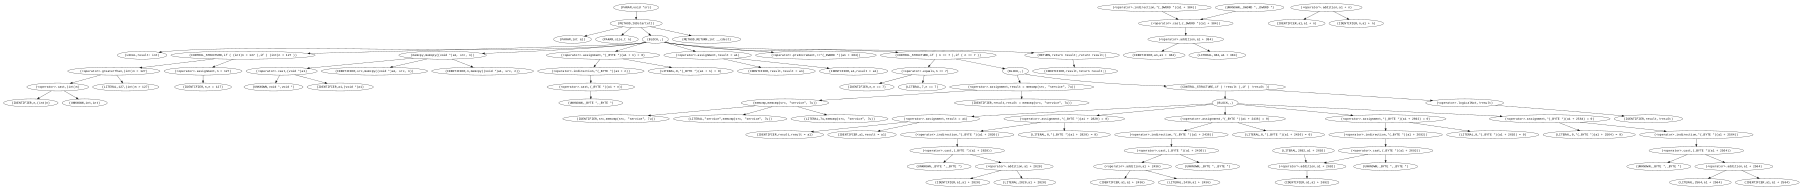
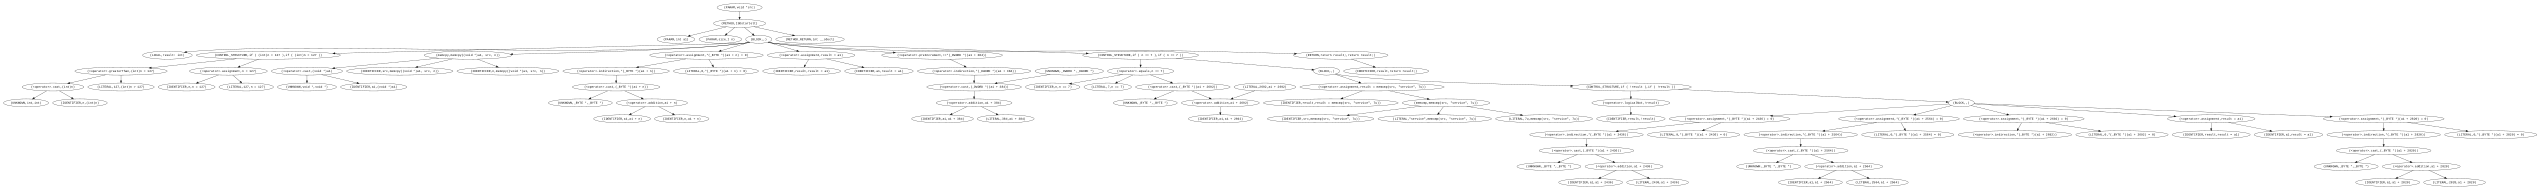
none -> (957, 63)
none -> (246, 87)
none -> (633, 95)
(1386, 142) -> (1161, 79)
